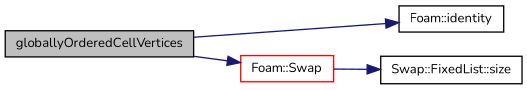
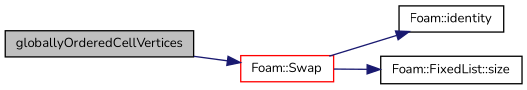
(290, 30) -> (363, 46)
(451, 70) -> (451, 70)
